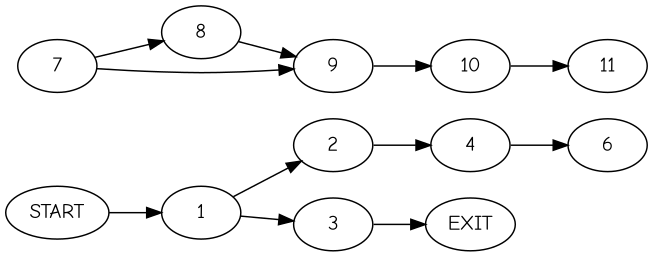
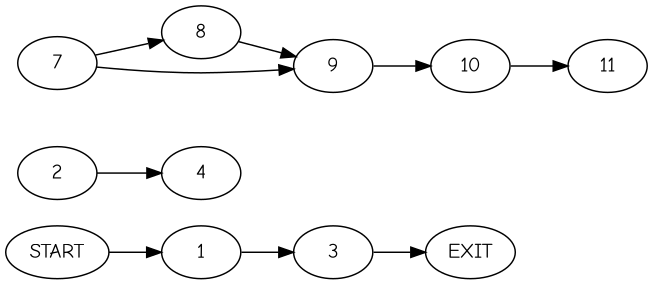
(608, 145) -> none
(261, 182) -> none
